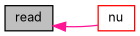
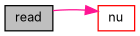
(82, 27) -> (69, 10)
